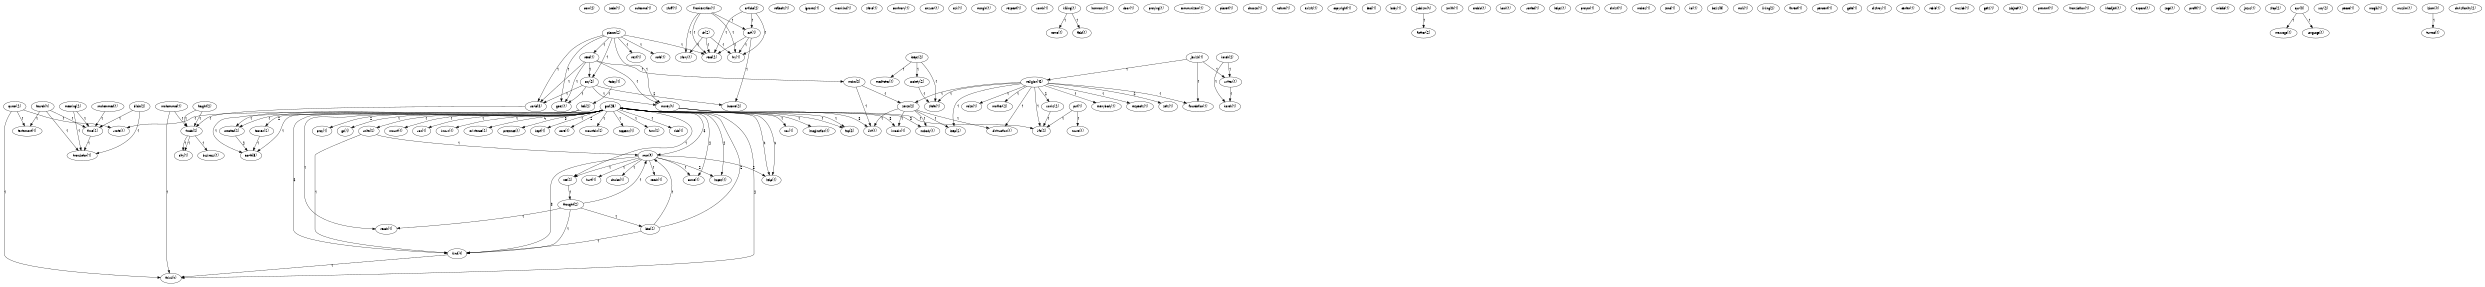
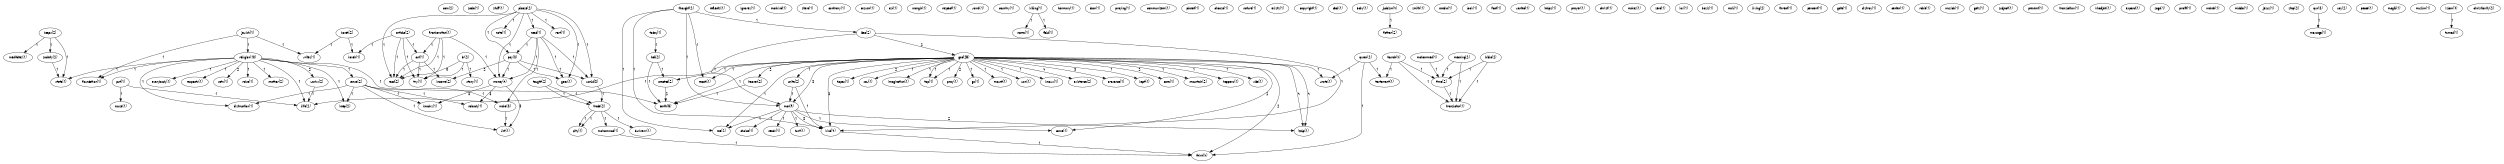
(643, 8) -> none
none -> (1007, 8)
none -> (1496, 8)
(1718, 8) -> (1708, 8)
none -> (2213, 8)
(689, 30) -> (476, 52)
(2316, 33) -> none
(708, 45) -> (447, 70)
none -> (485, 91)
(1230, 93) -> (376, 41)
(880, 94) -> (441, 89)
(179, 118) -> (603, 117)
(654, 131) -> none
(850, 131) -> (929, 82)
(684, 165) -> none
(569, 191) -> (623, 86)
